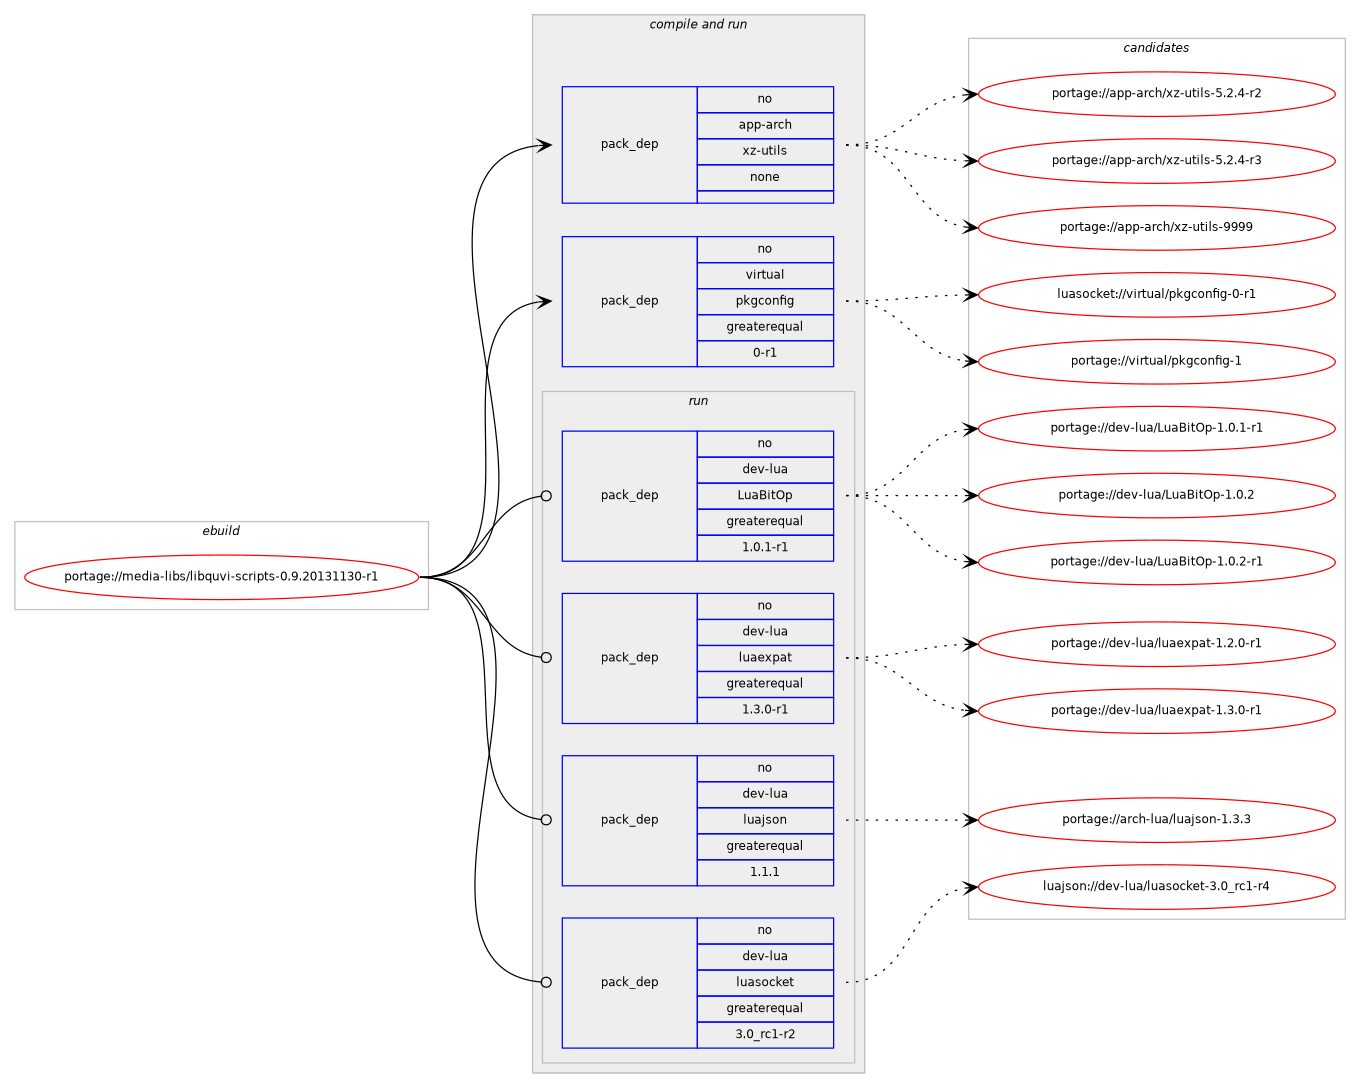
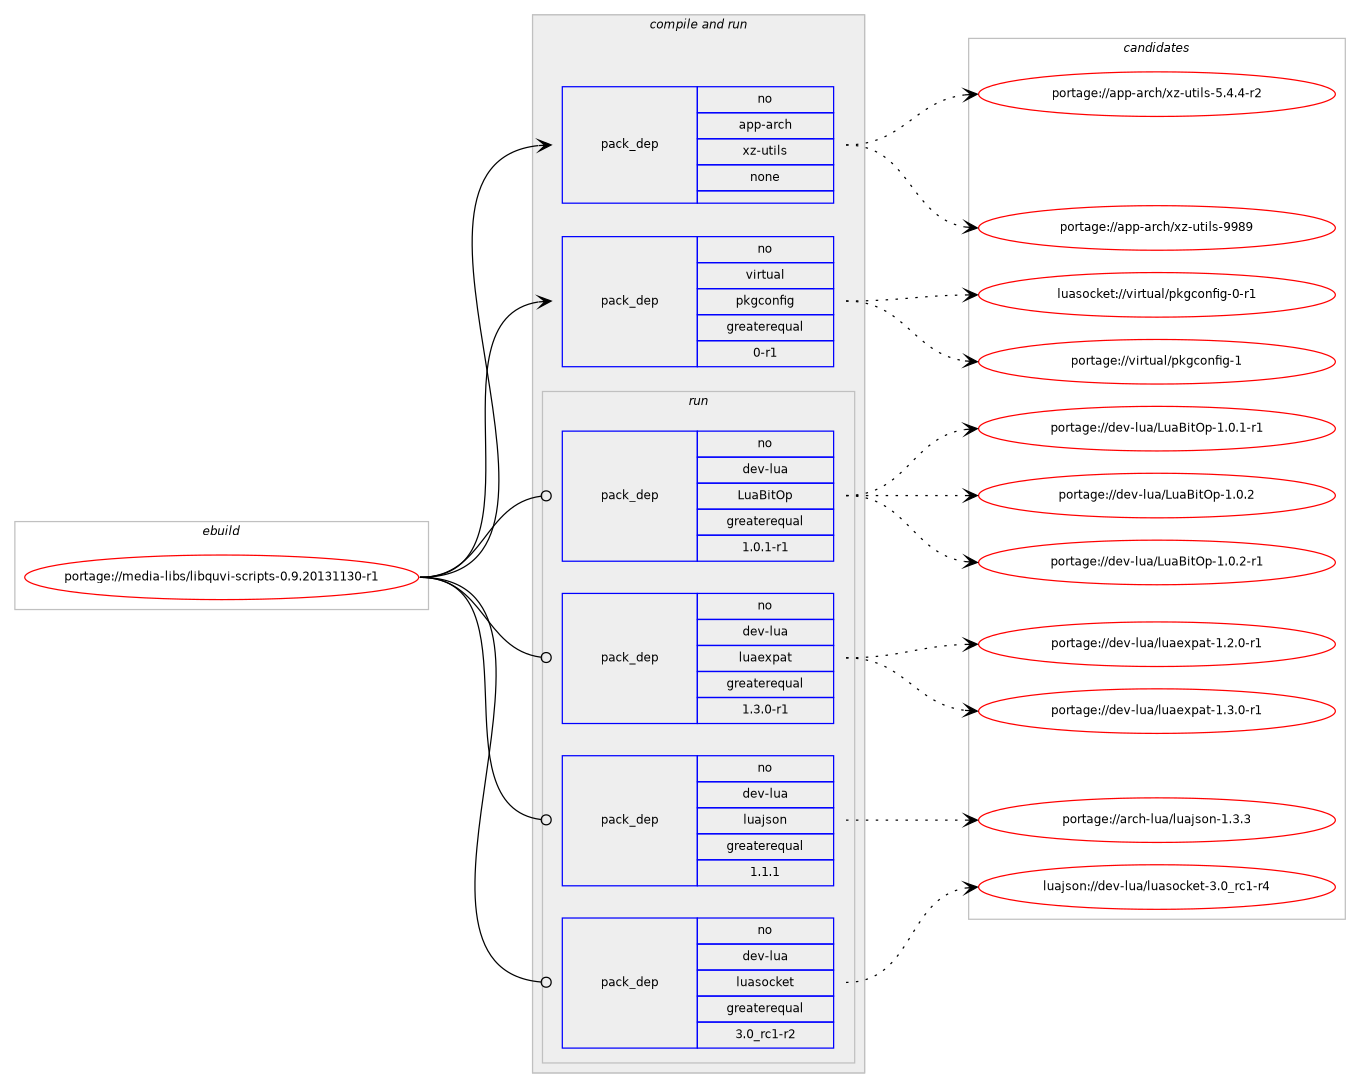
(1157, 94) -> (1157, 94)
(1157, 161) -> none
(1157, 228) -> (1157, 228)
